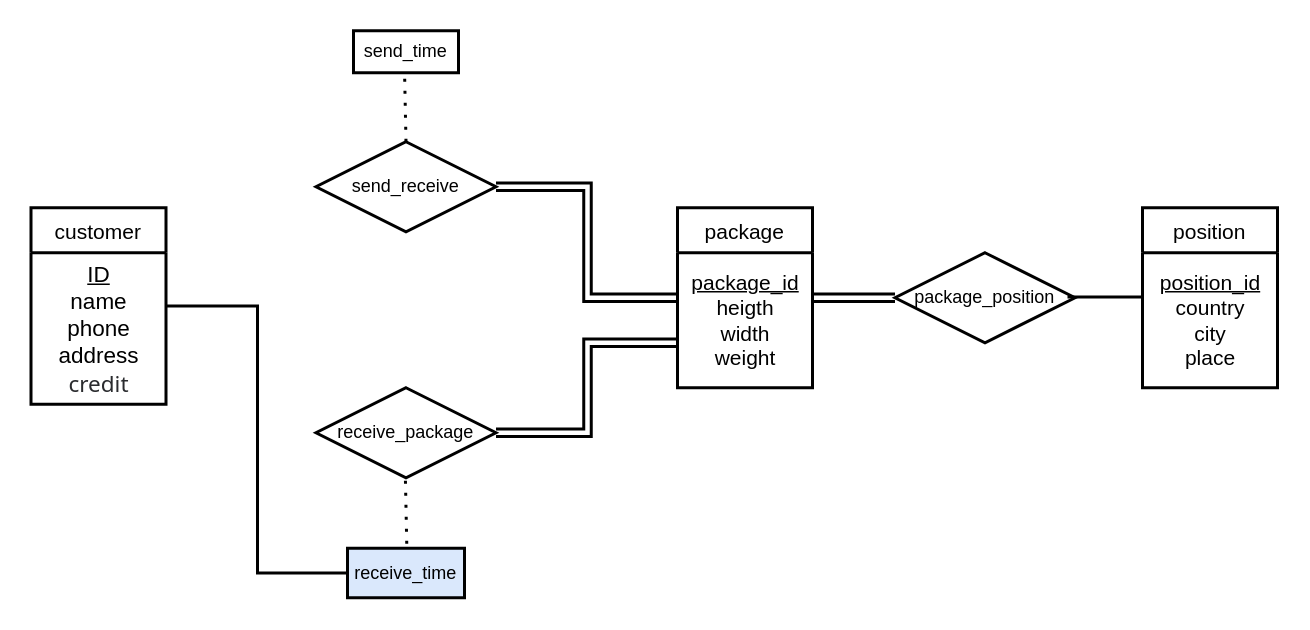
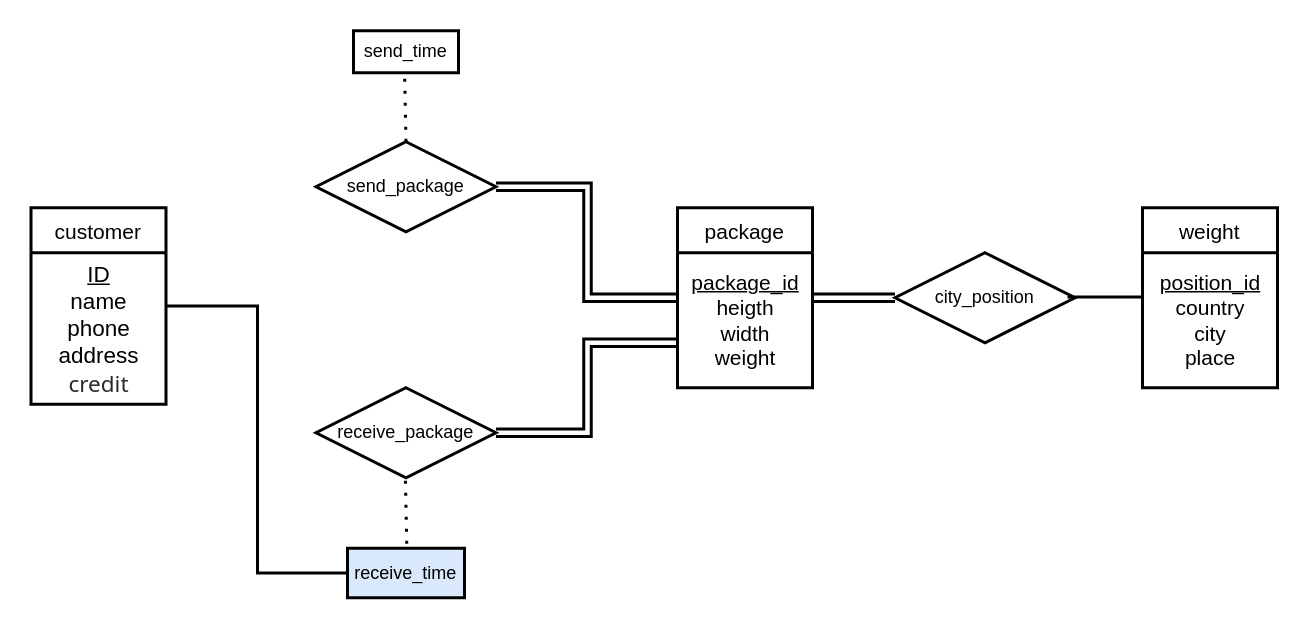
(406, 187) -> (406, 187)
(1209, 232) -> (1209, 232)
(985, 298) -> (985, 298)
